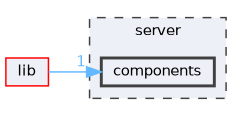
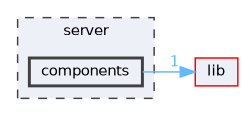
(67, 72) -> (163, 72)
